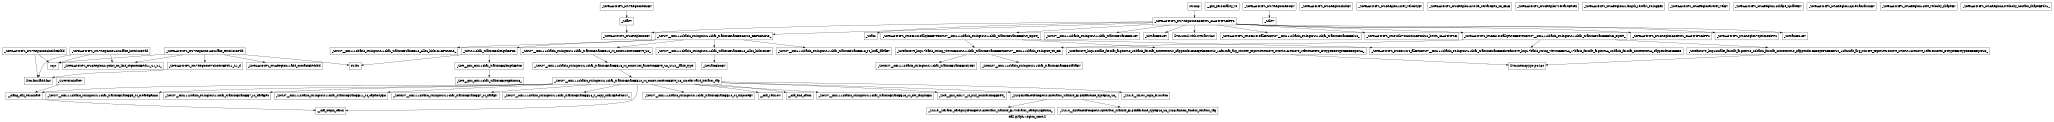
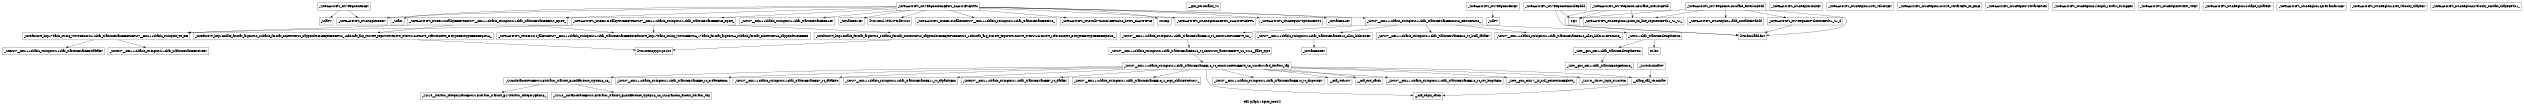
(1194, 13) -> (1098, 11)
(627, 28) -> (352, 13)
(296, 59) -> (1846, 20)
